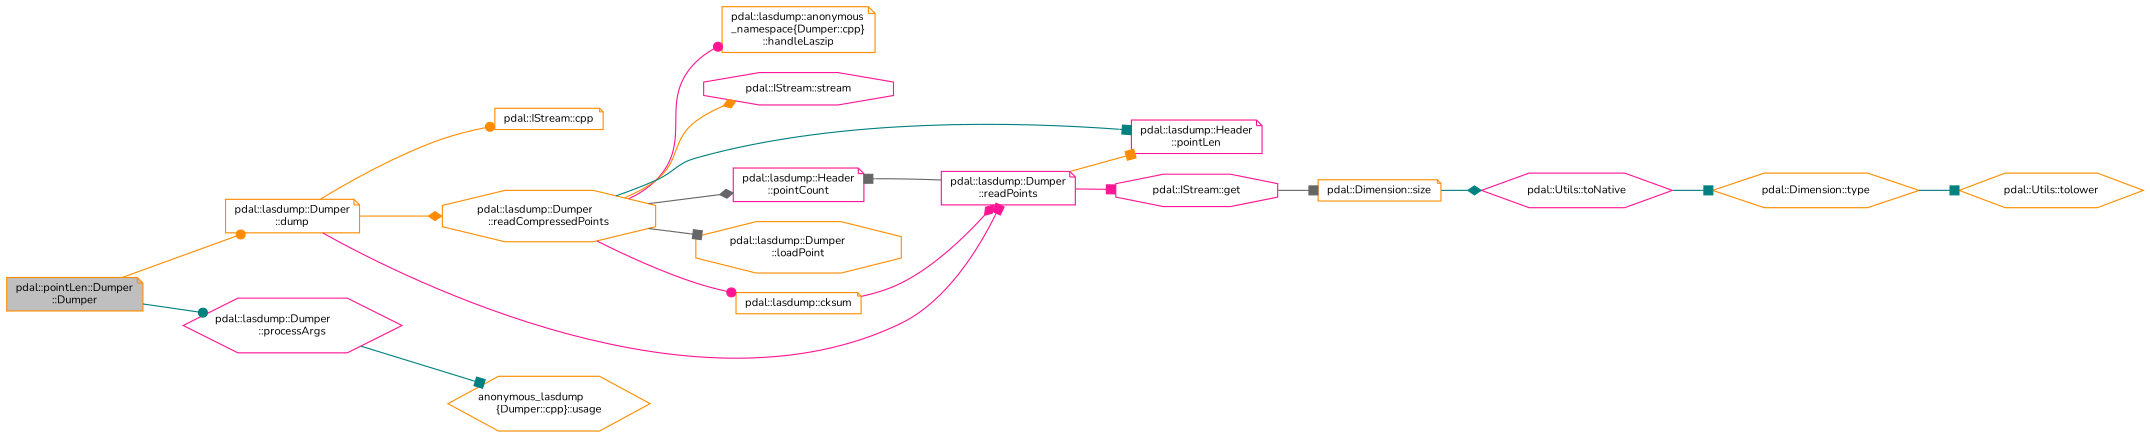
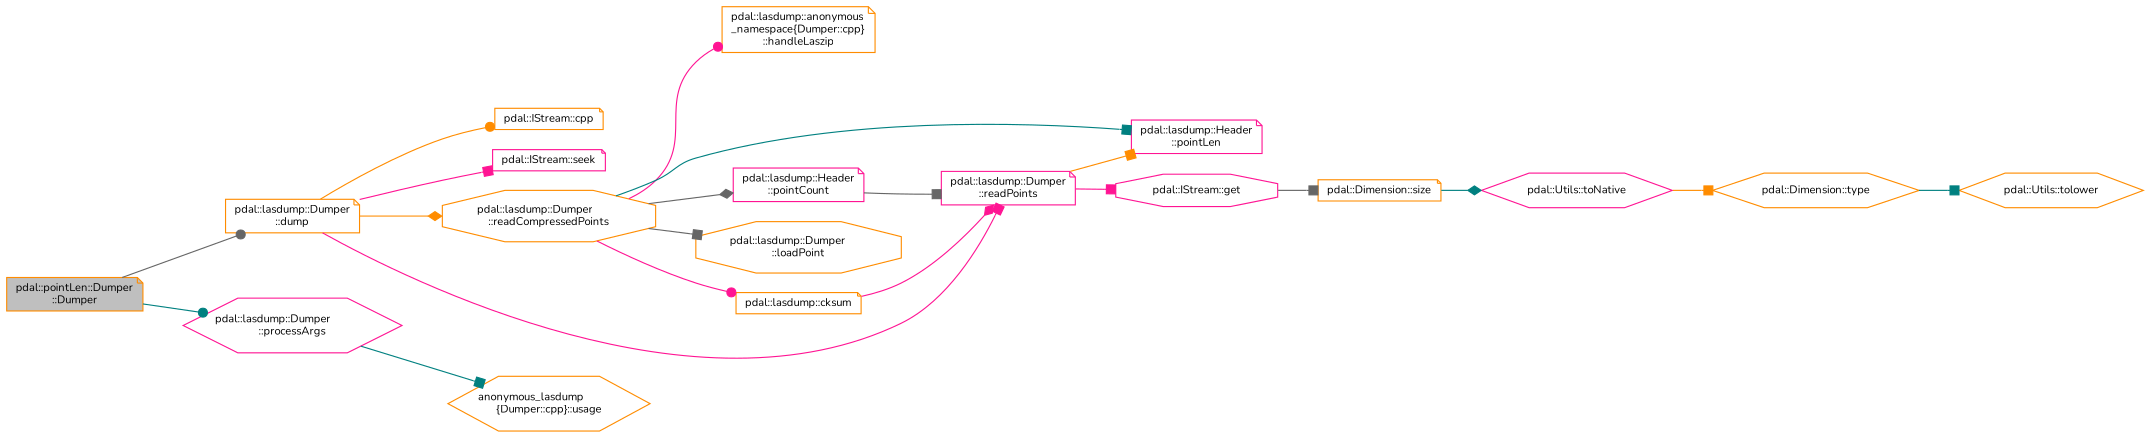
(799, 89) -> none
none -> (549, 160)
(908, 179) -> (897, 194)
(1687, 190) -> (1687, 190)
(179, 257) -> (179, 257)
